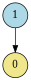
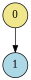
(15, 37) -> (15, 37)
